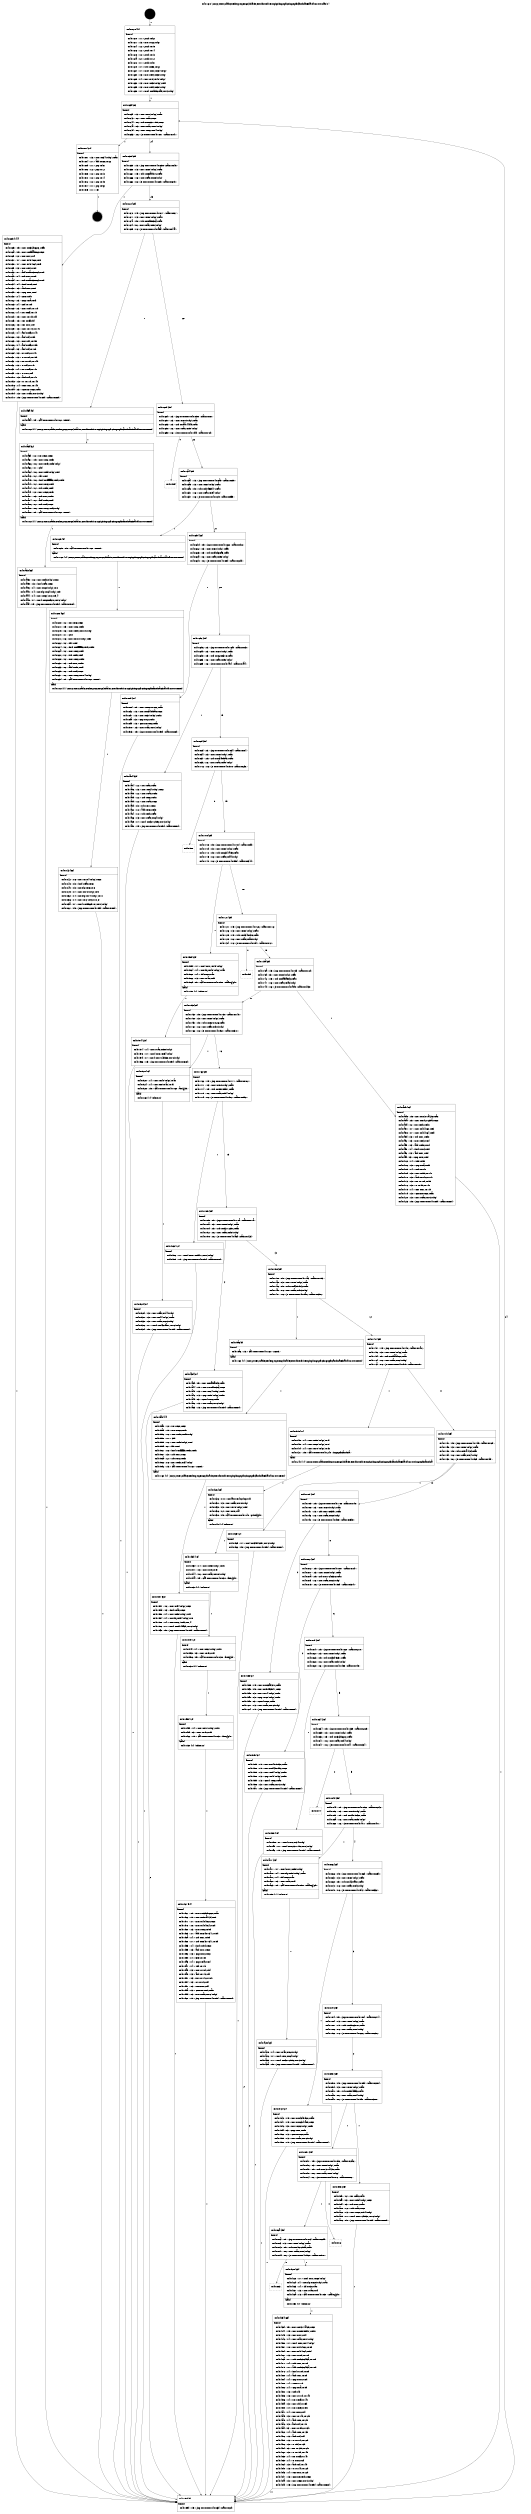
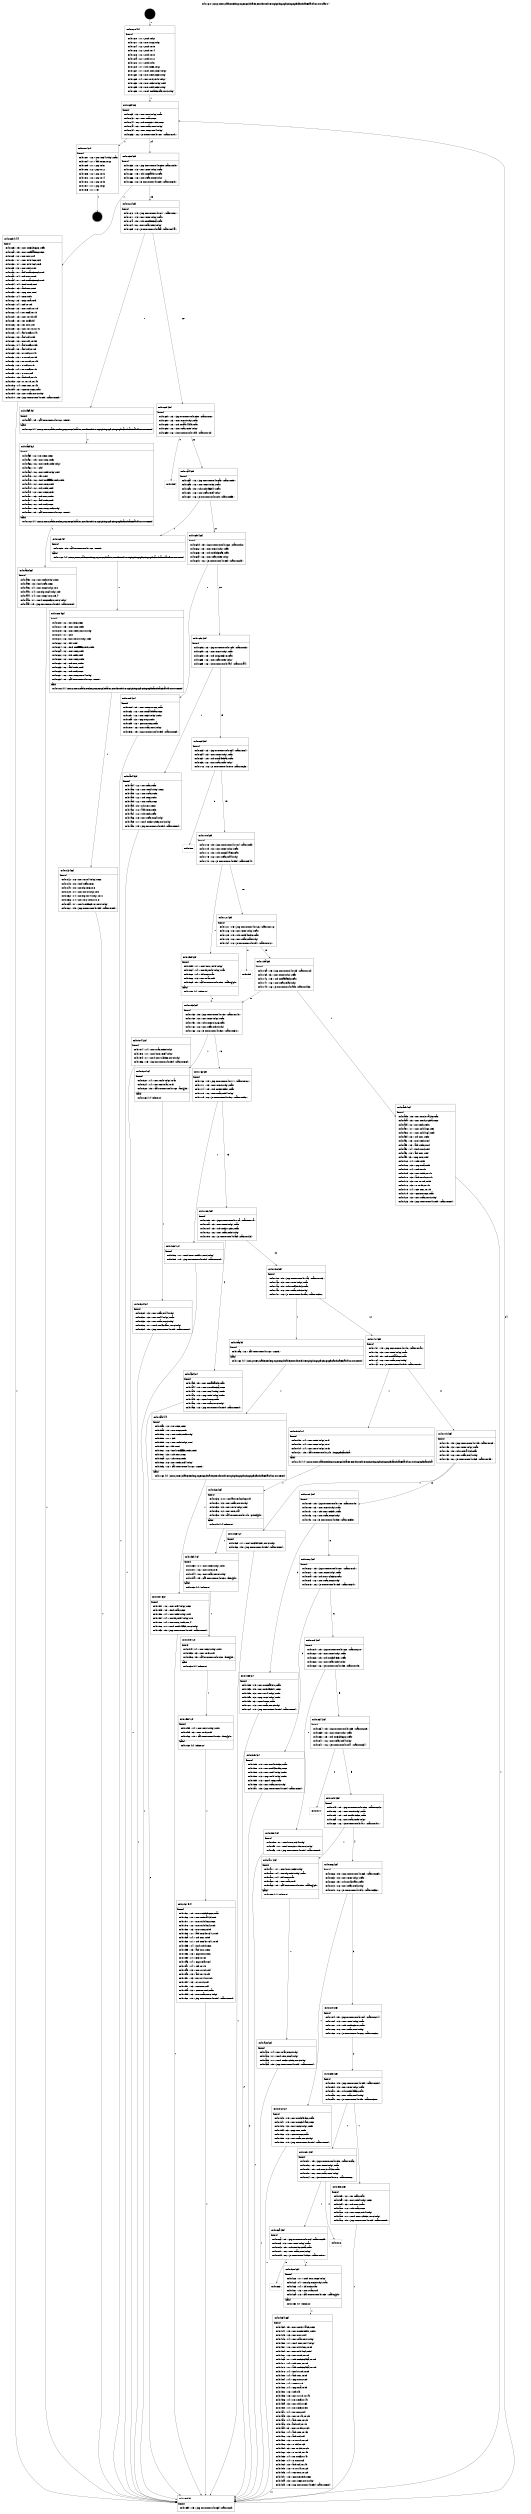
(174, 1015) -> (211, 998)
